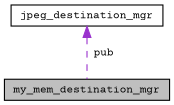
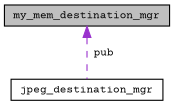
(87, 58) -> (87, 58)
